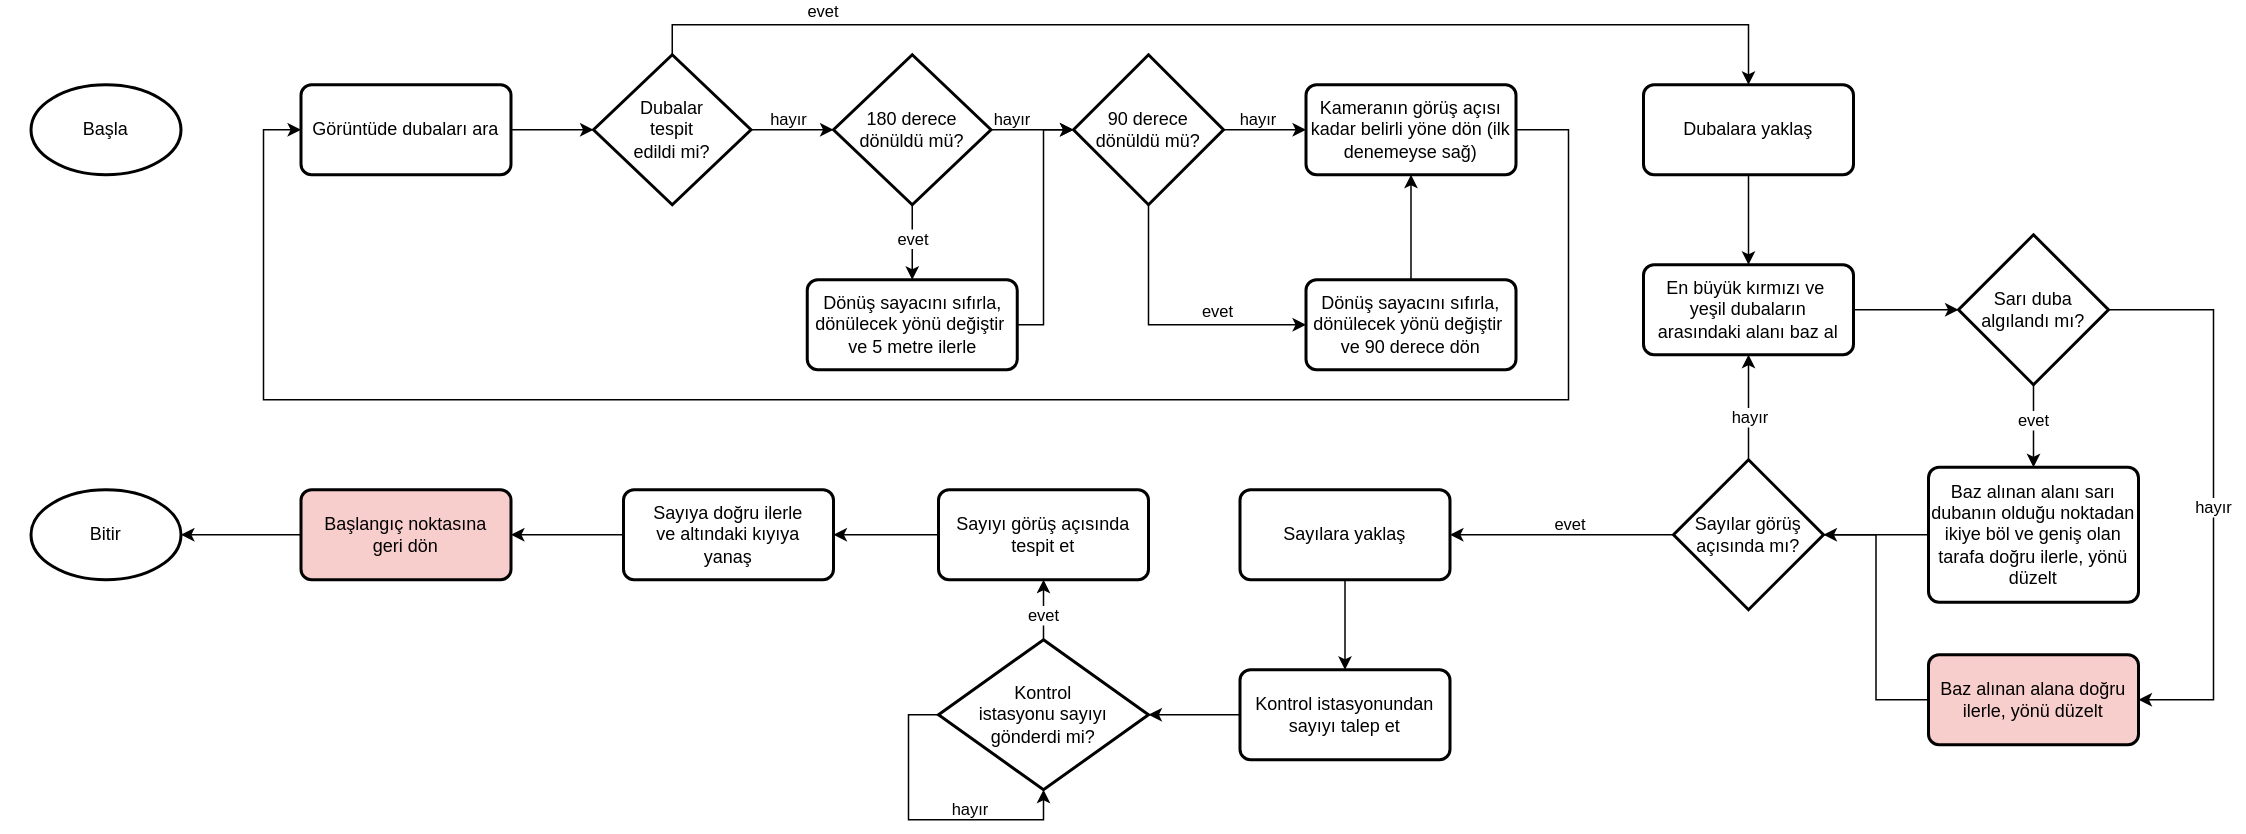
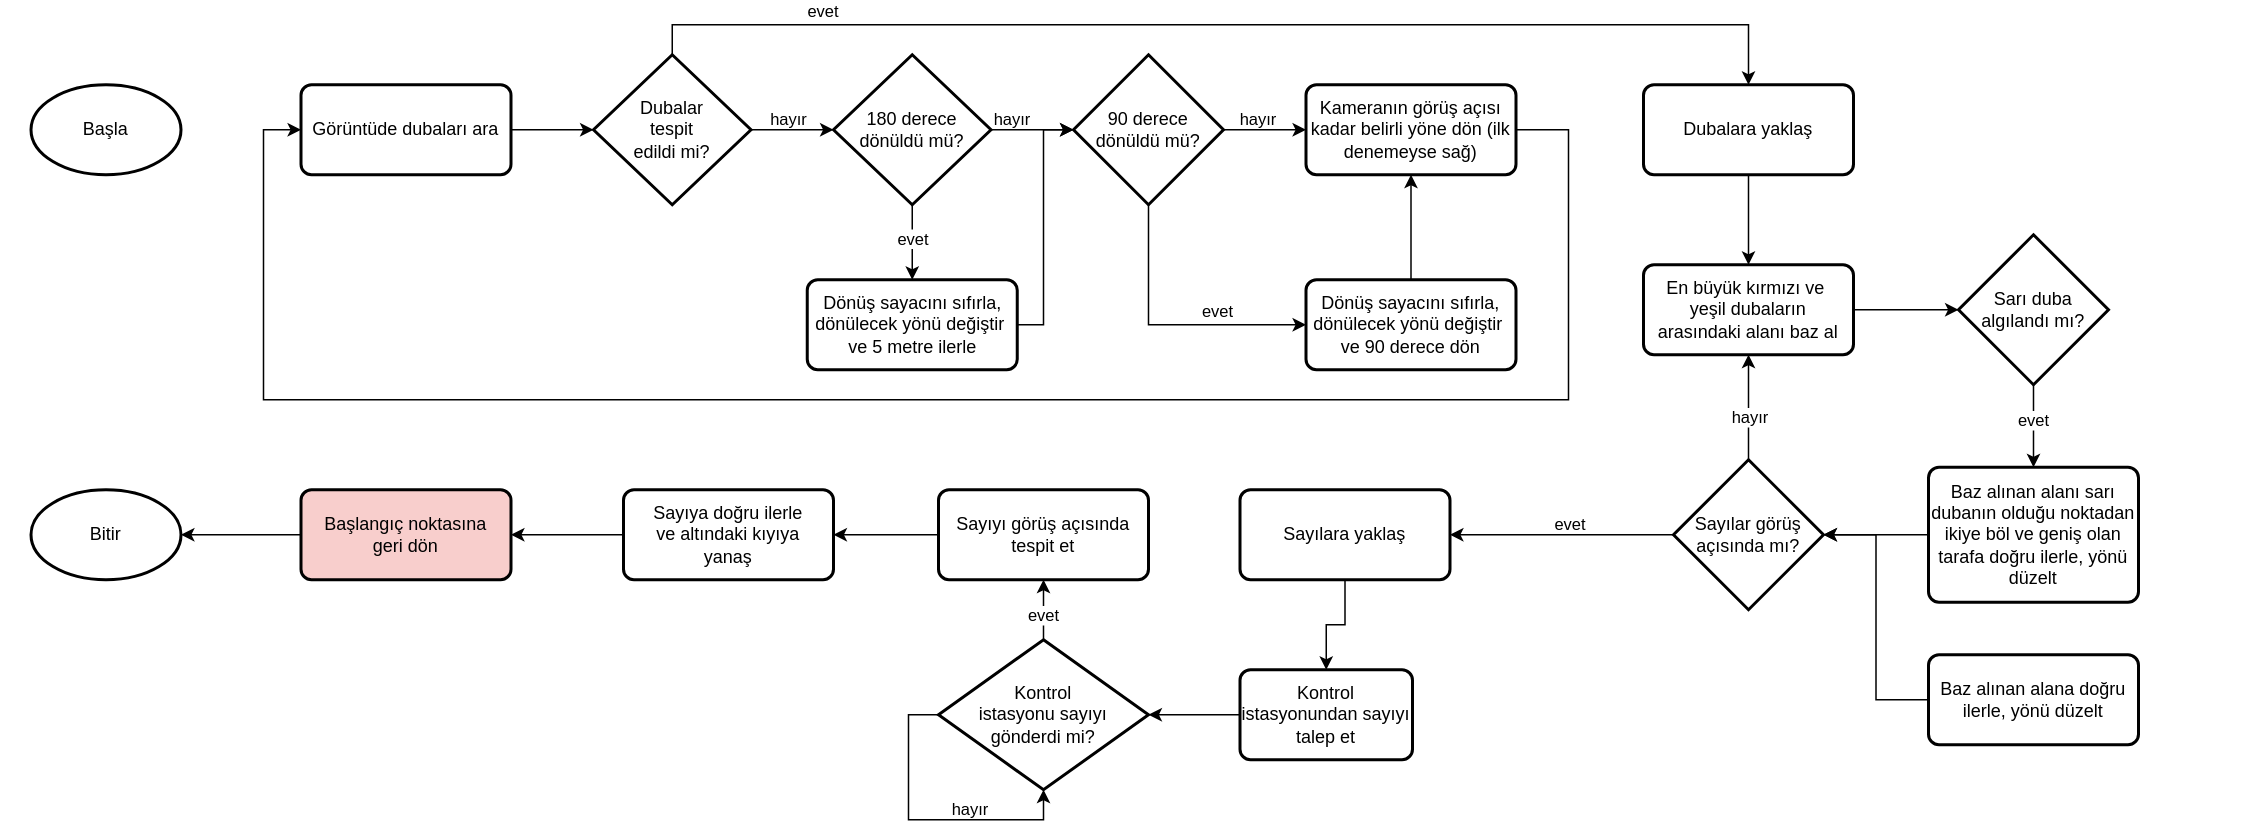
(2213, 485) -> none
(1827, 535) -> (1928, 700)
(2033, 700) -> (2033, 700)
(1345, 715) -> (1326, 715)
